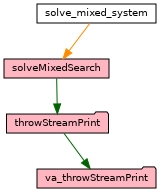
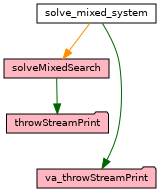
(74, 147) -> (121, 91)
